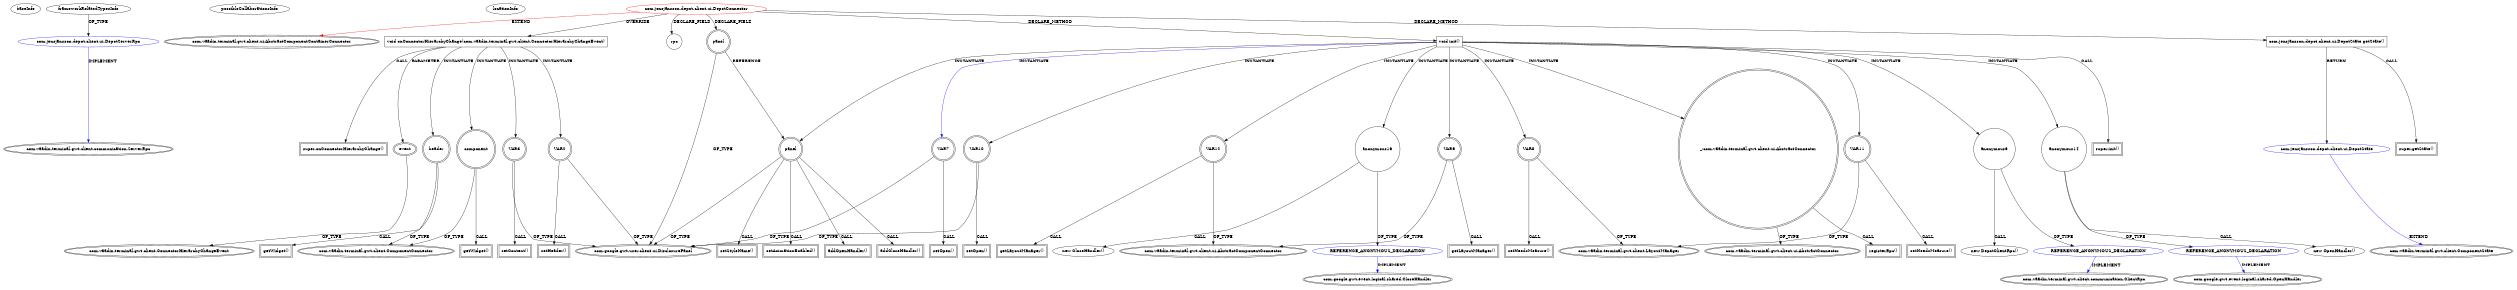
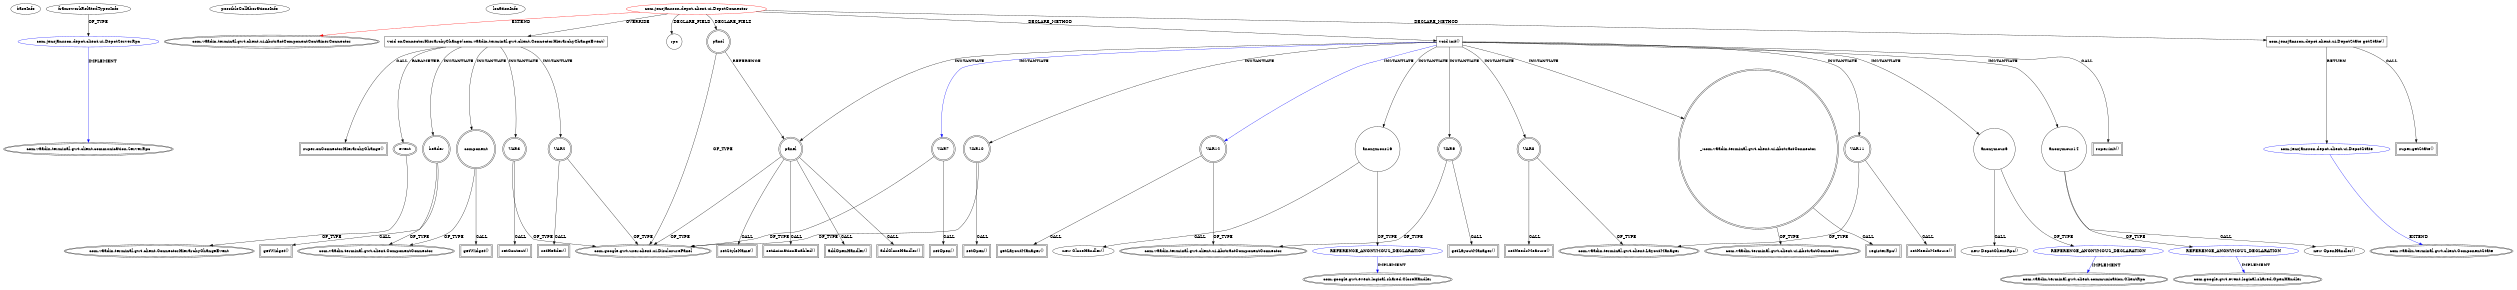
(1327, 81) -> (1327, 81)
